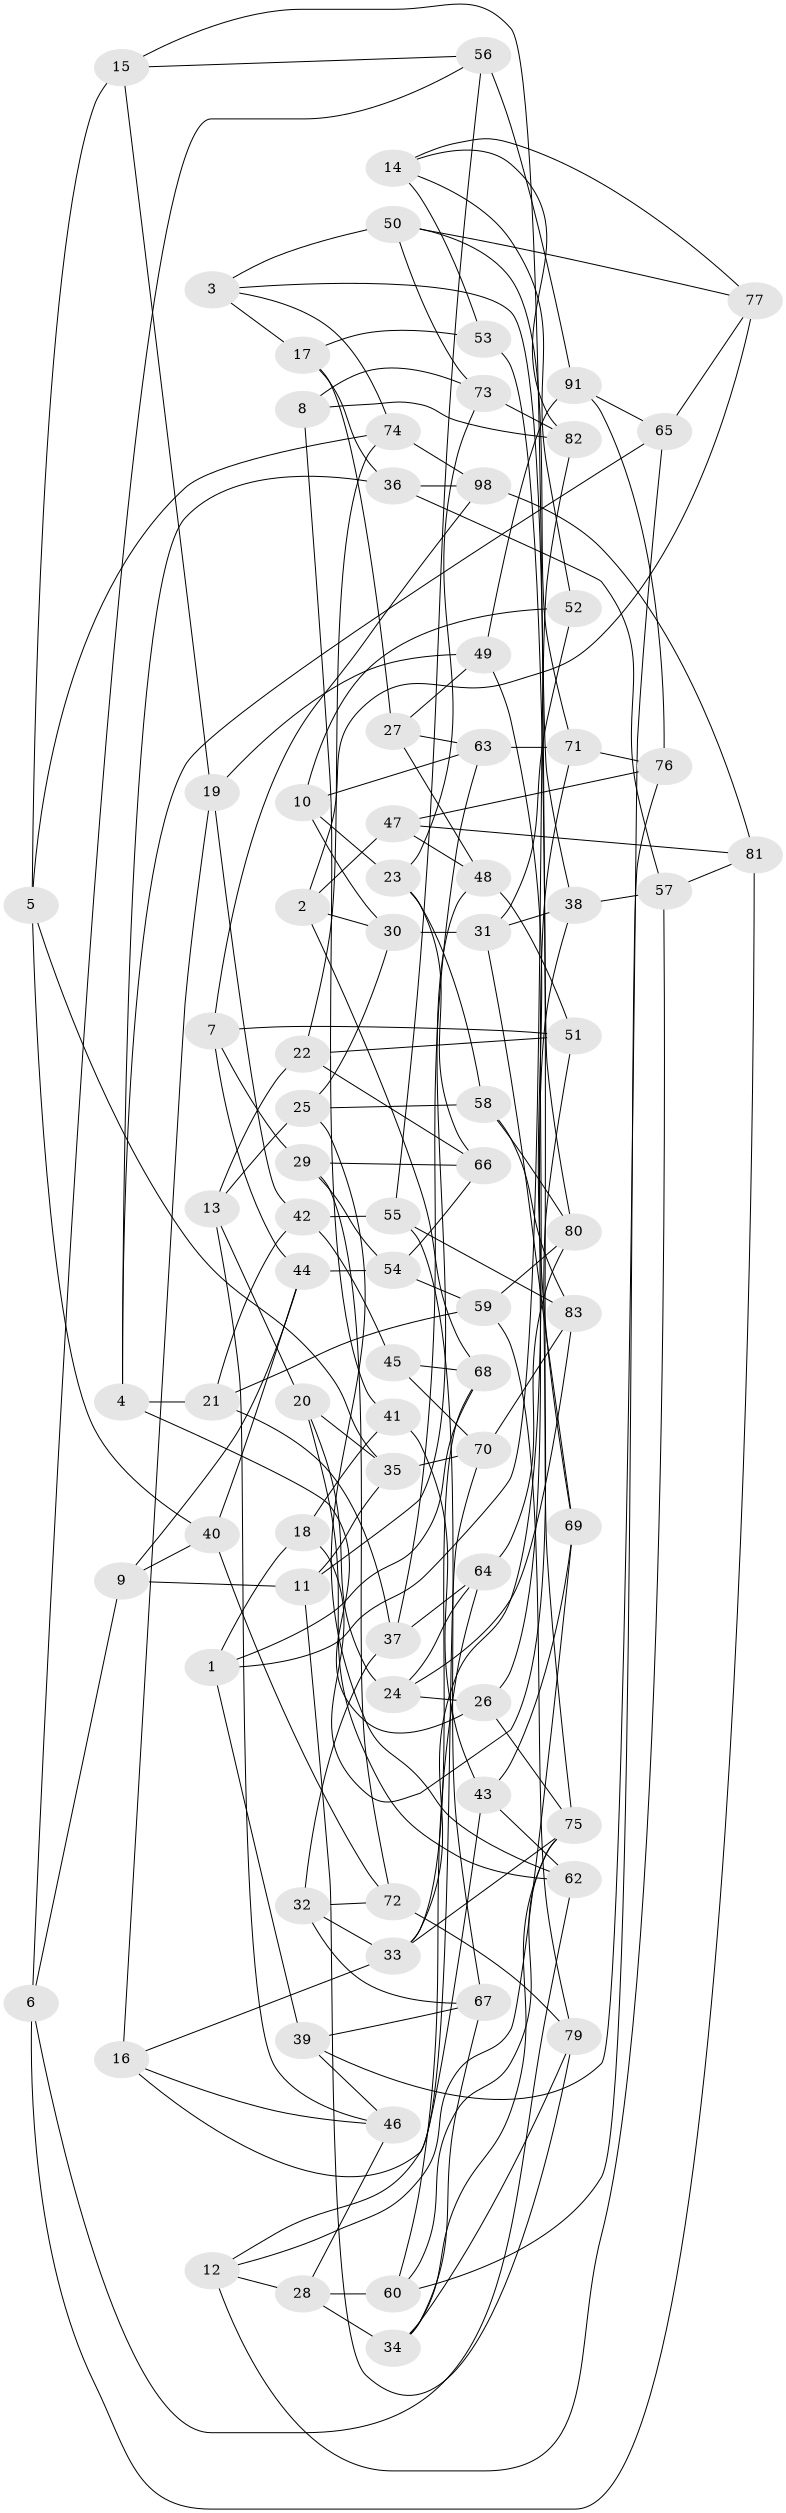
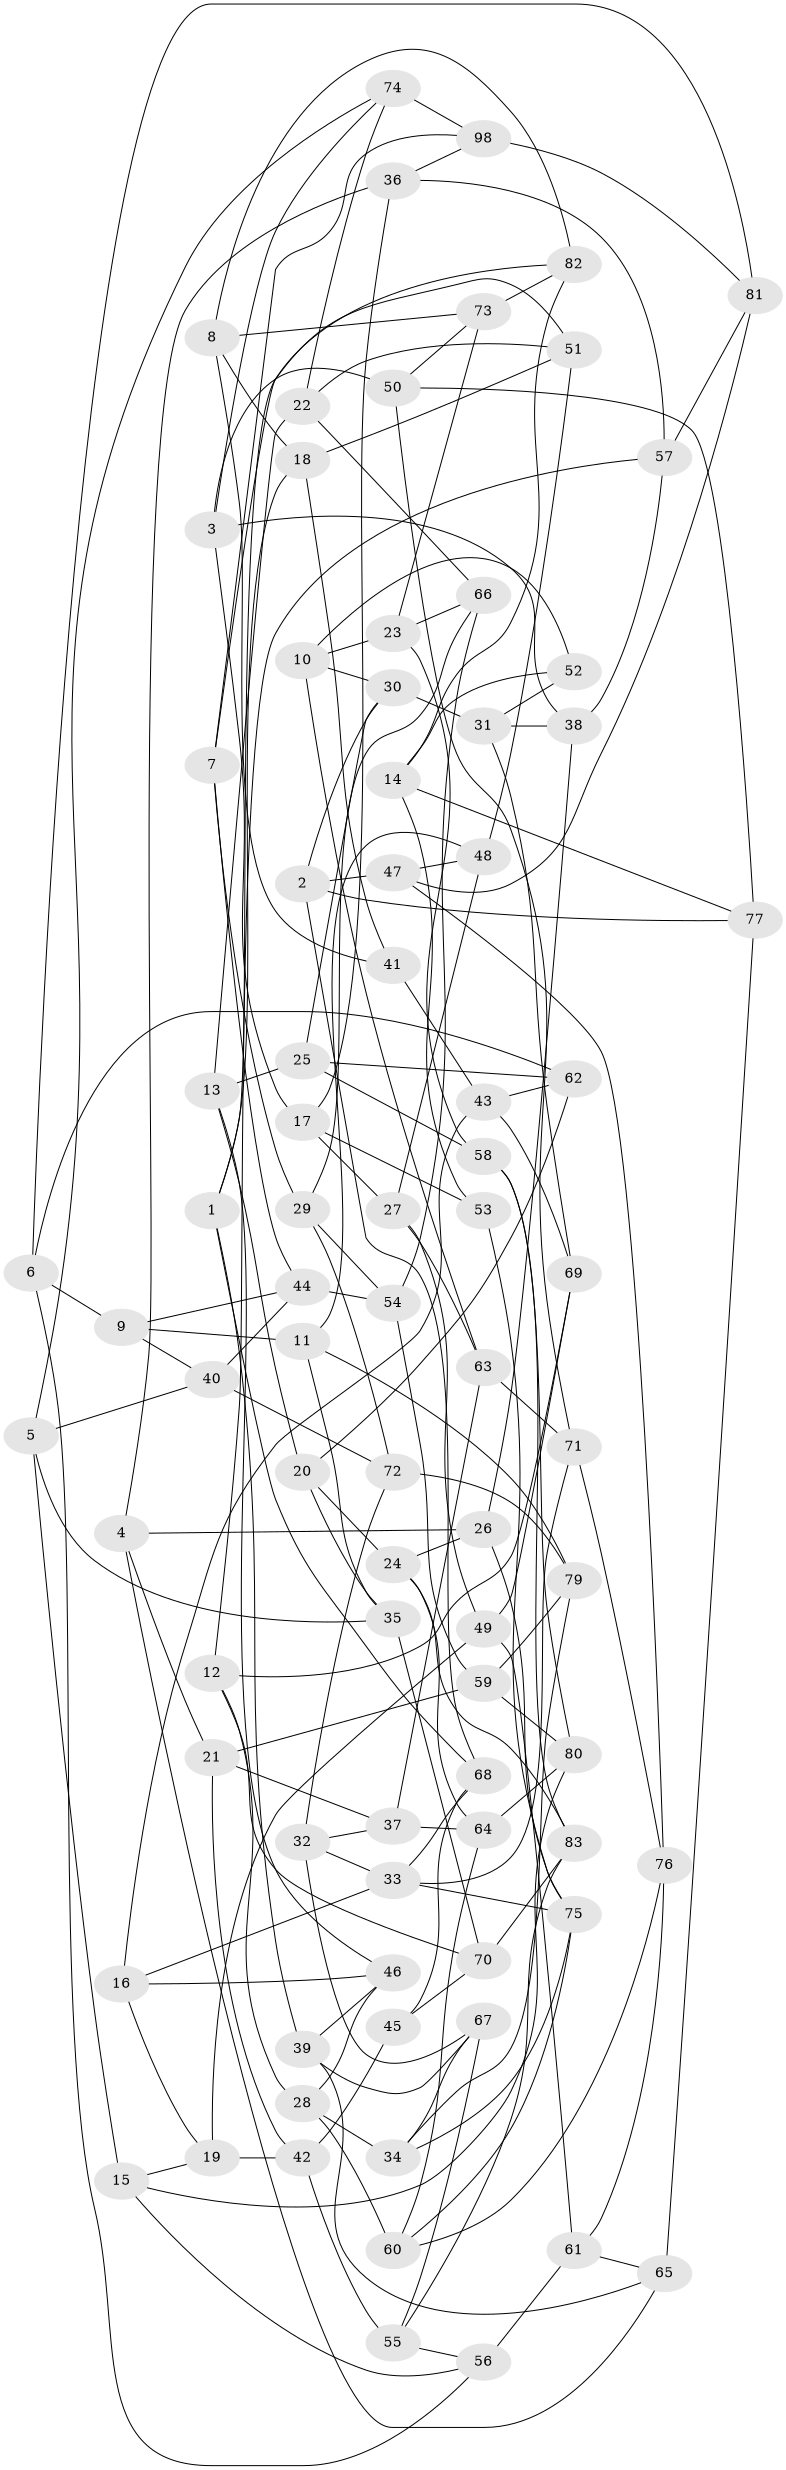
(574, 385) -> (574, 2250)
none -> (248, 395)
